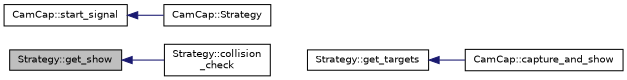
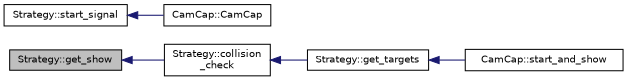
(66, 15) -> (66, 15)
(217, 15) -> (217, 15)
none -> (294, 60)
(544, 60) -> (544, 60)
